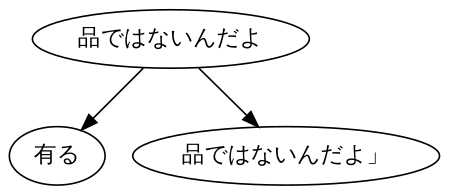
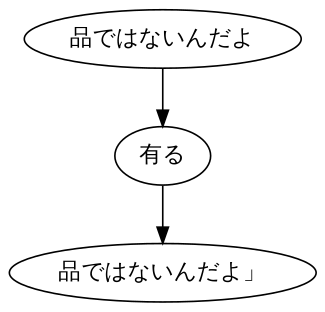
(223, 92) -> (163, 206)
